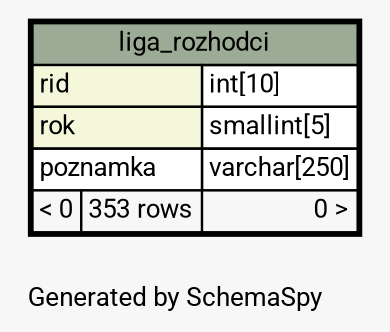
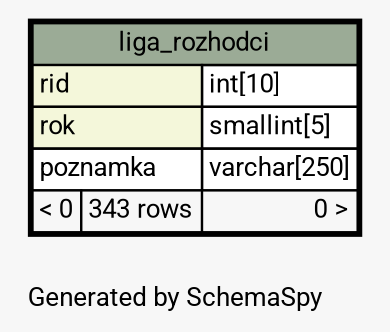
(142, 210) -> (142, 210)
